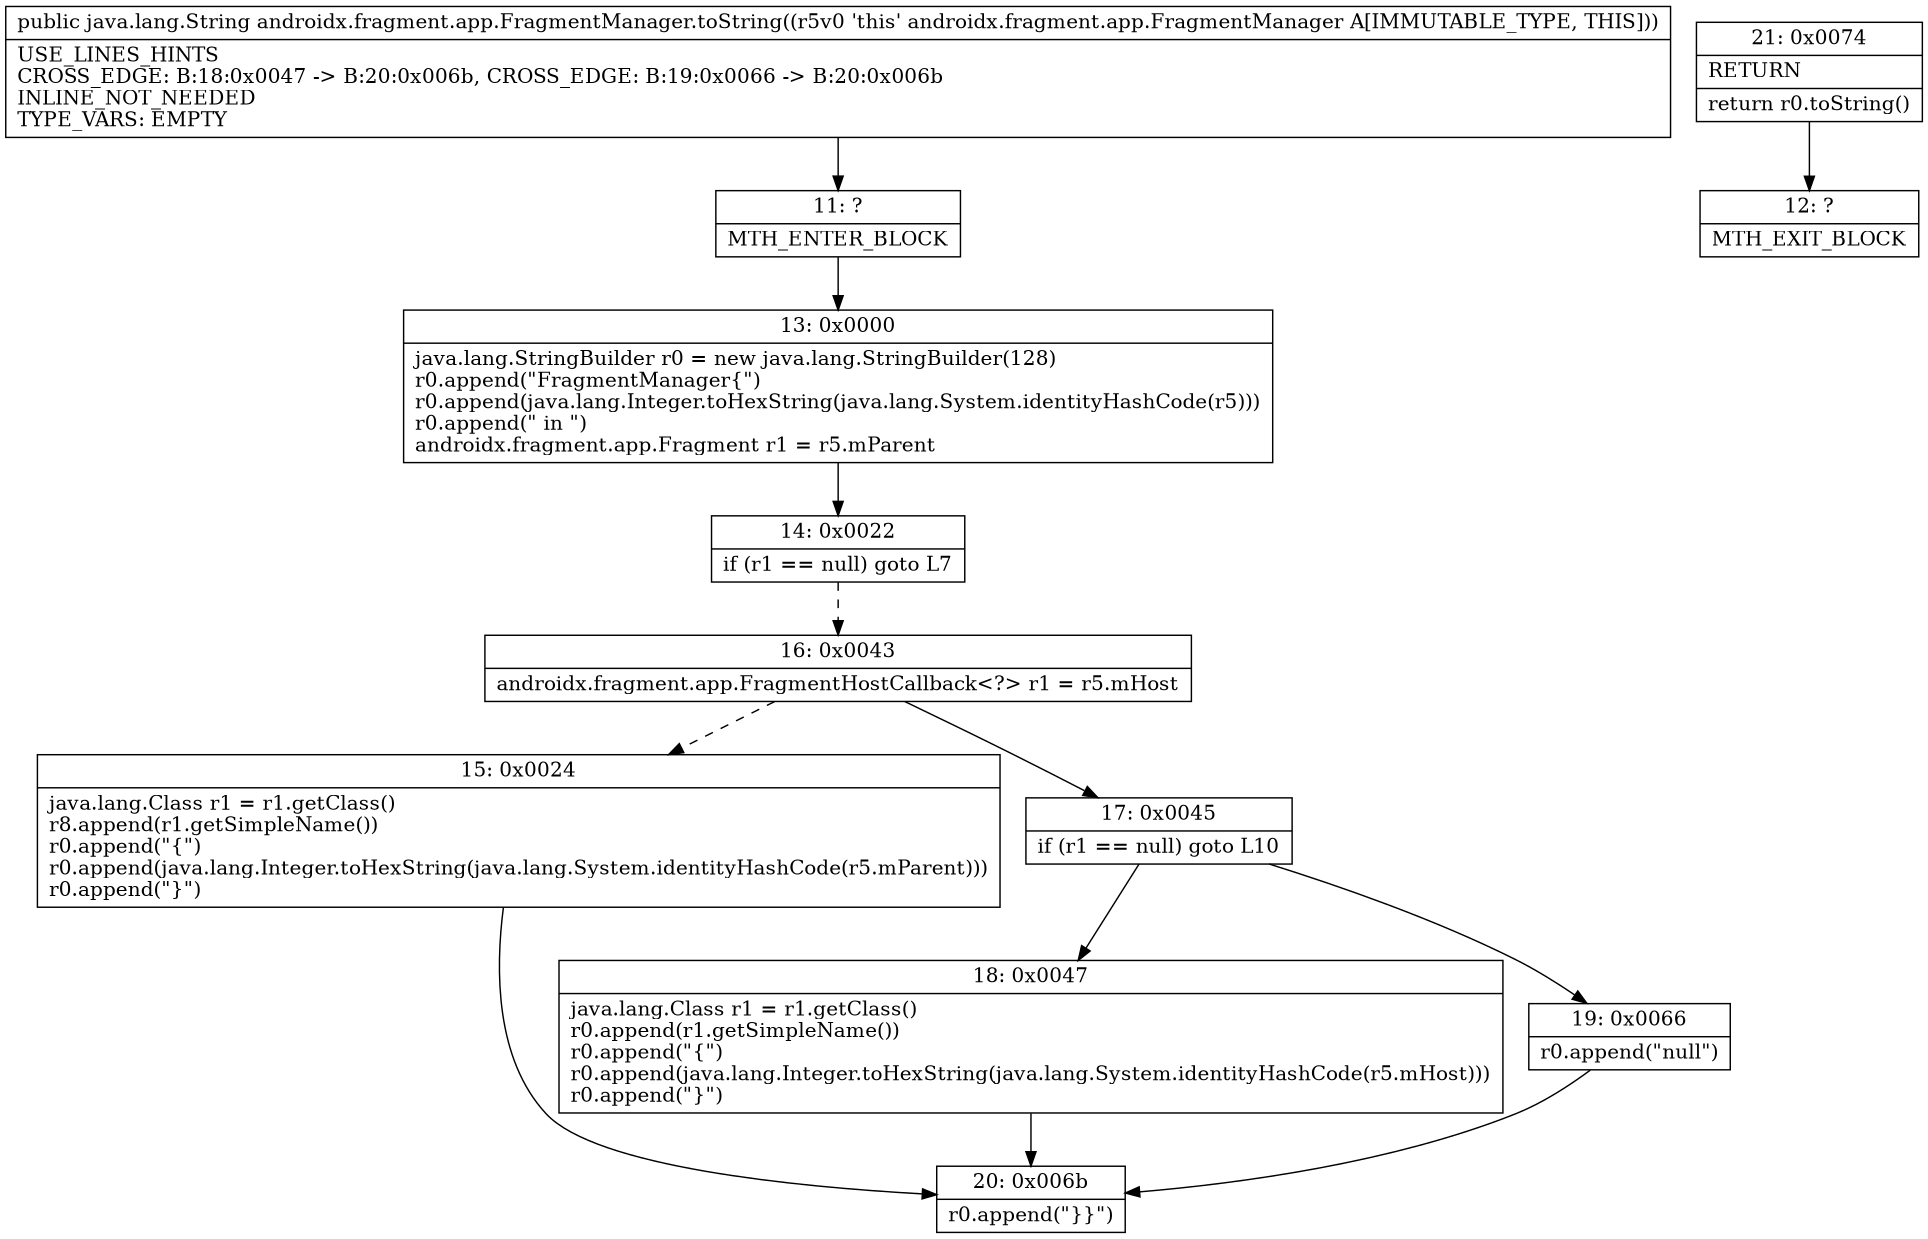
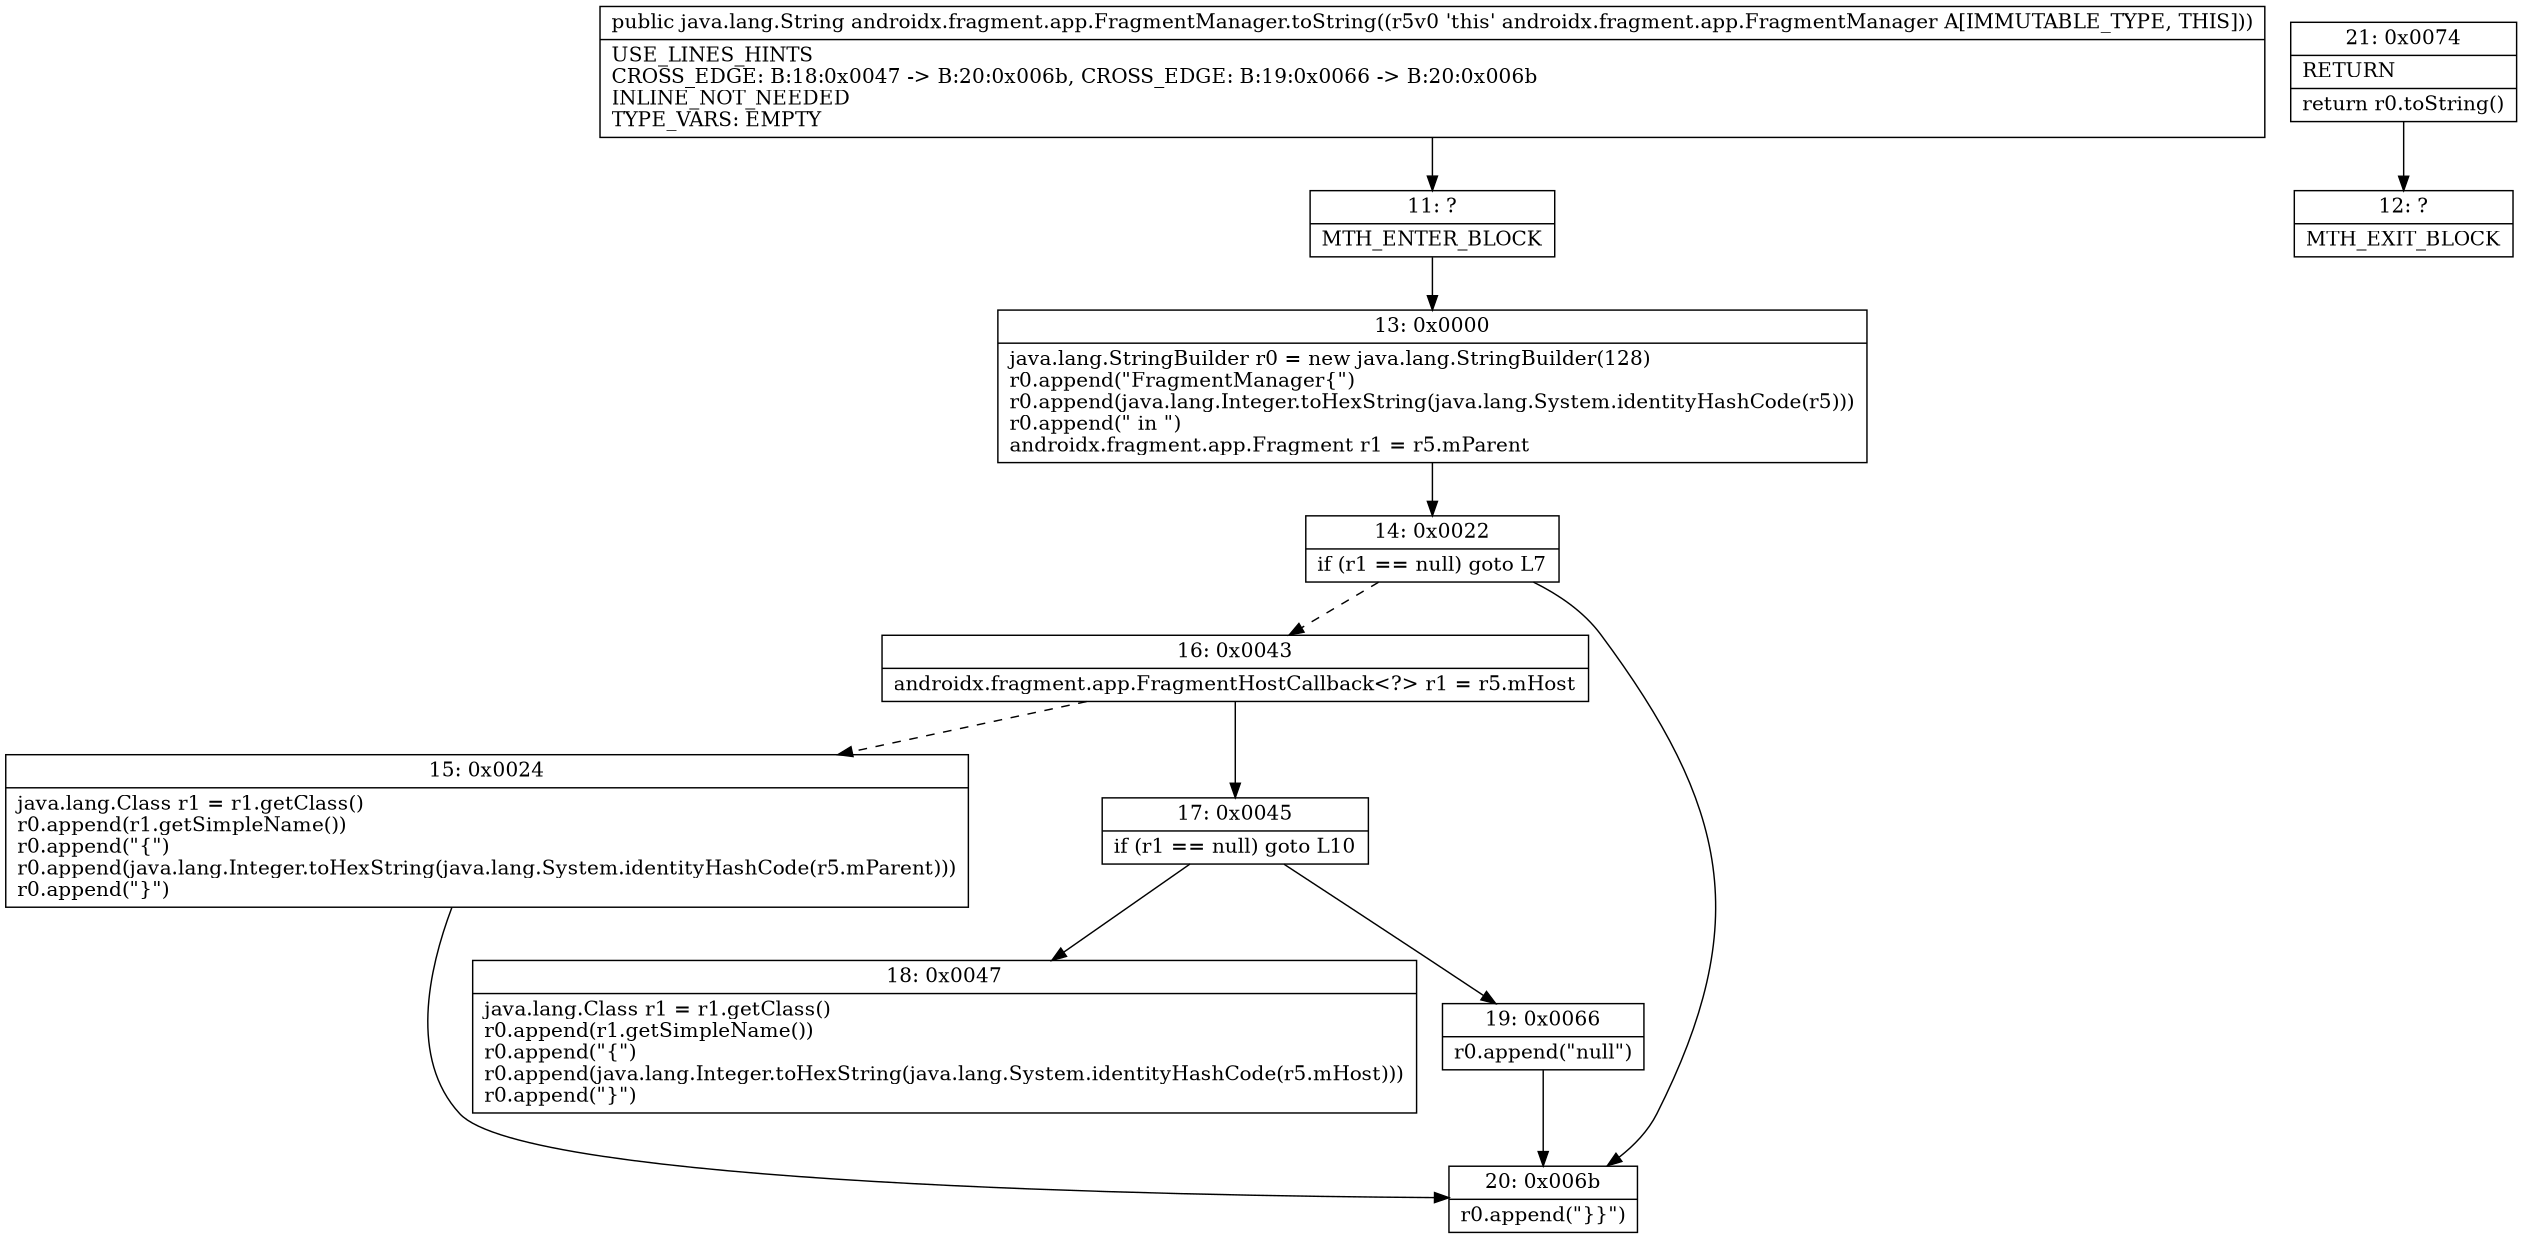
(214, 825) -> (182, 825)
(1031, 1133) -> (1709, 851)
